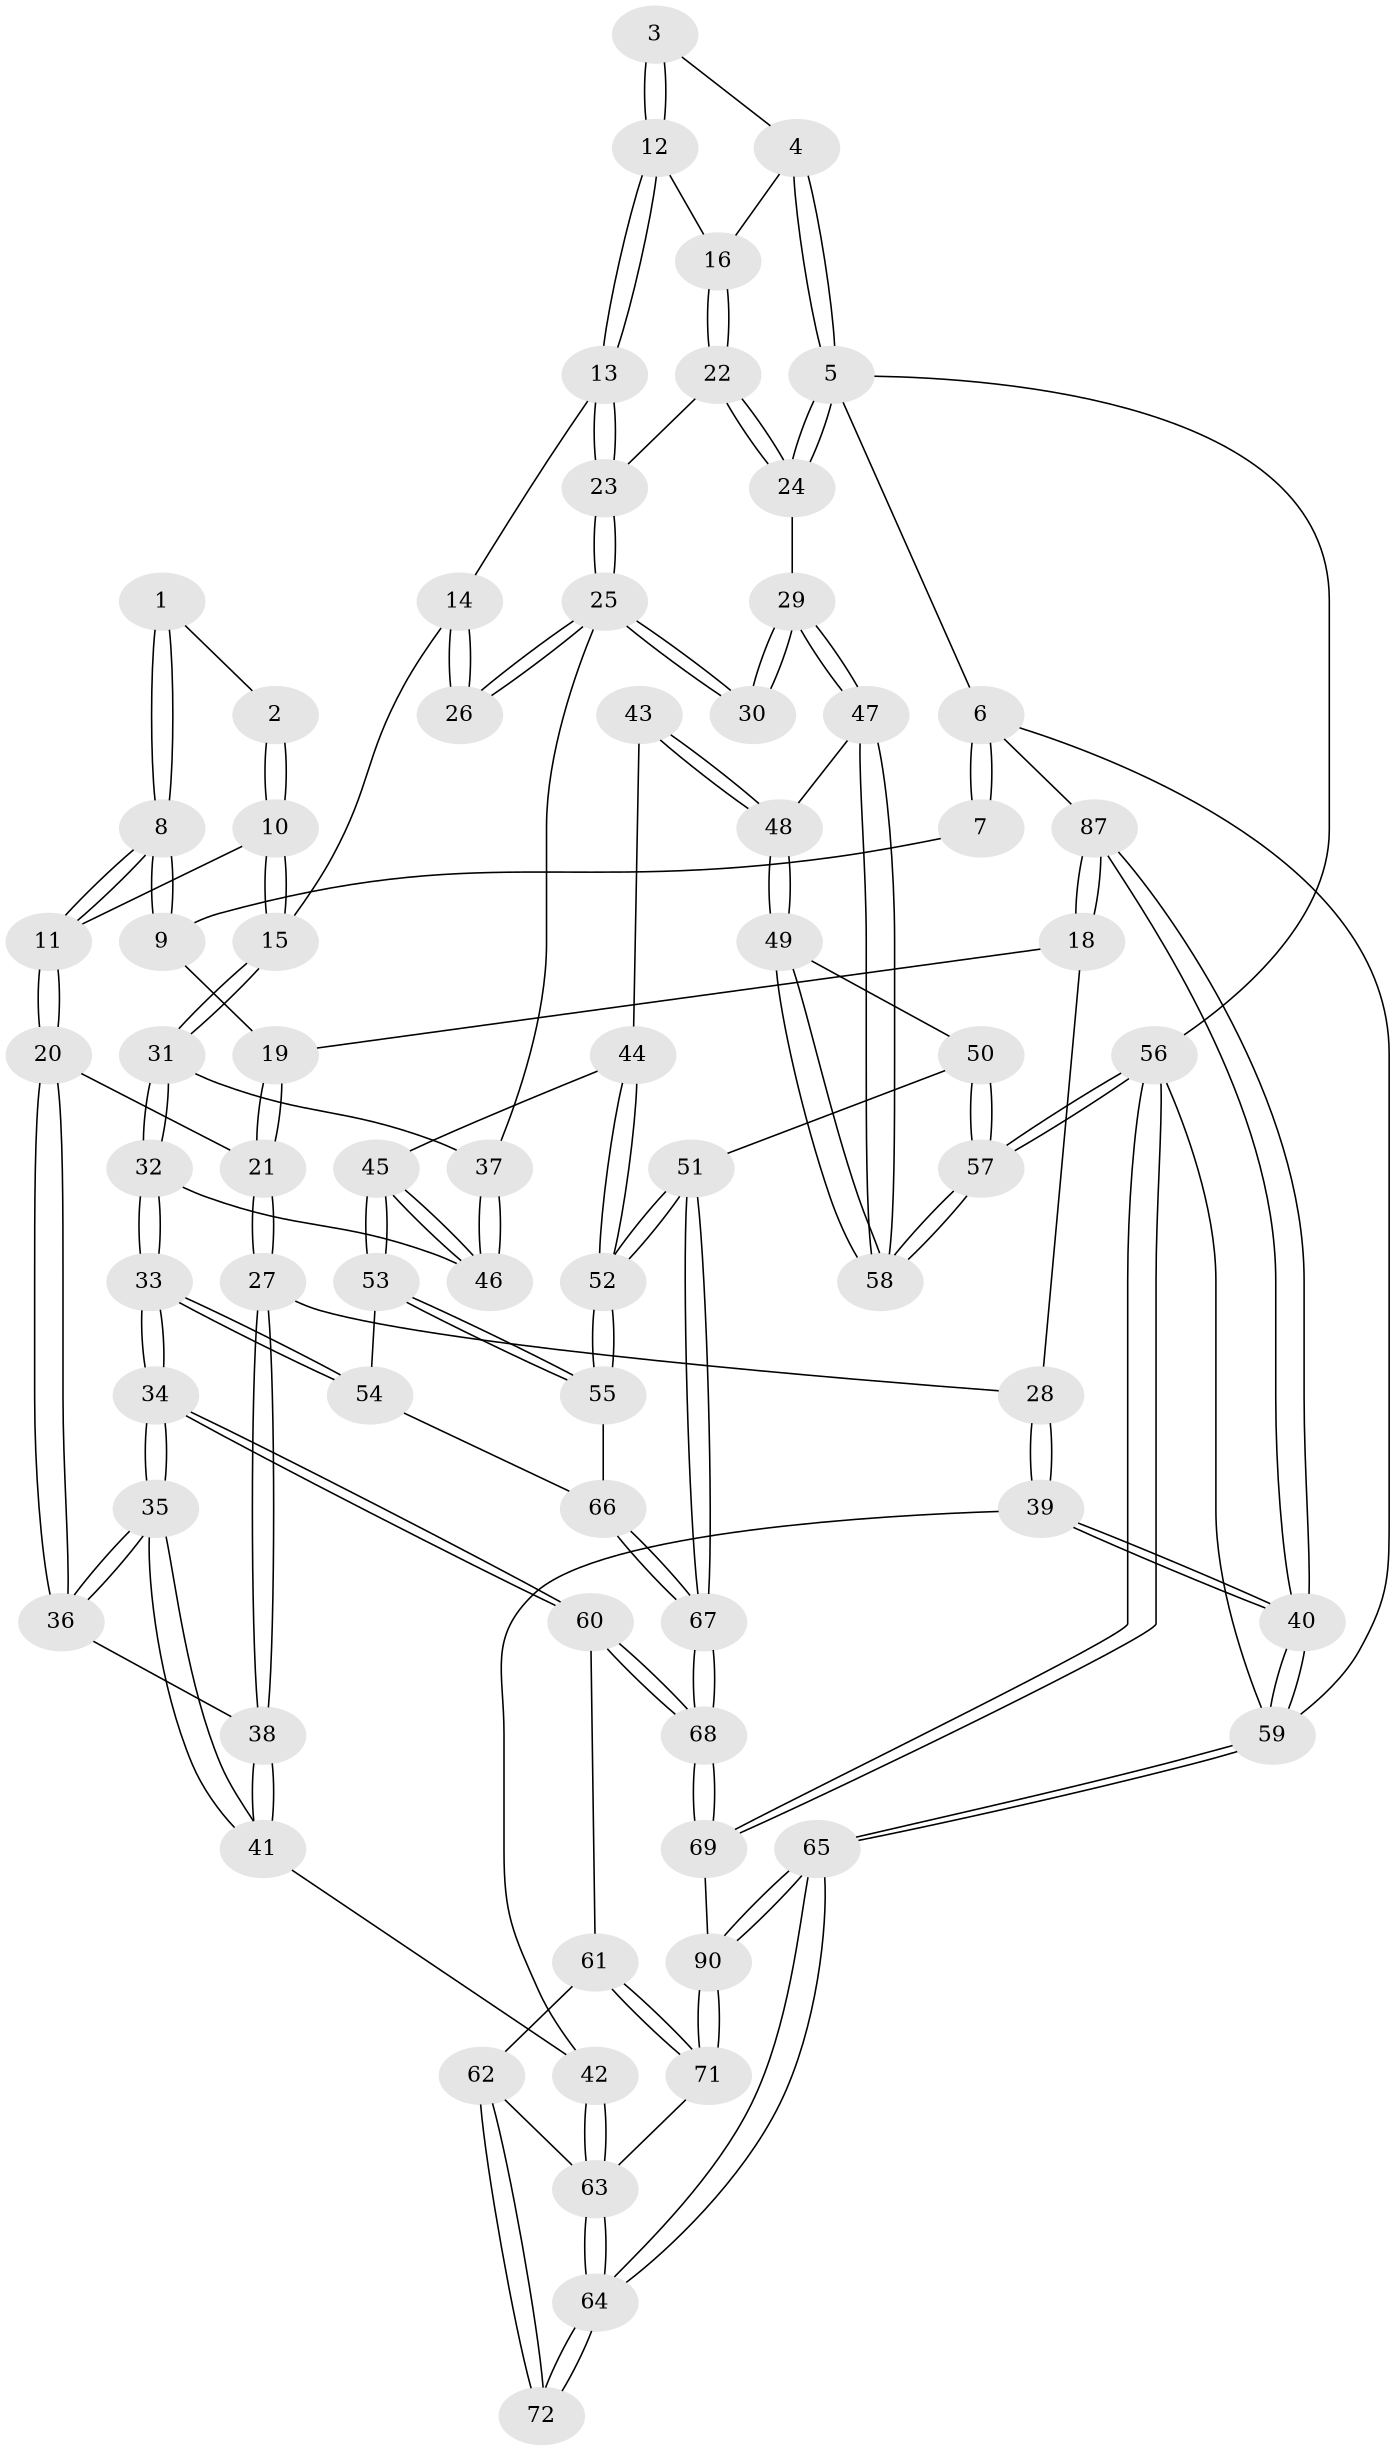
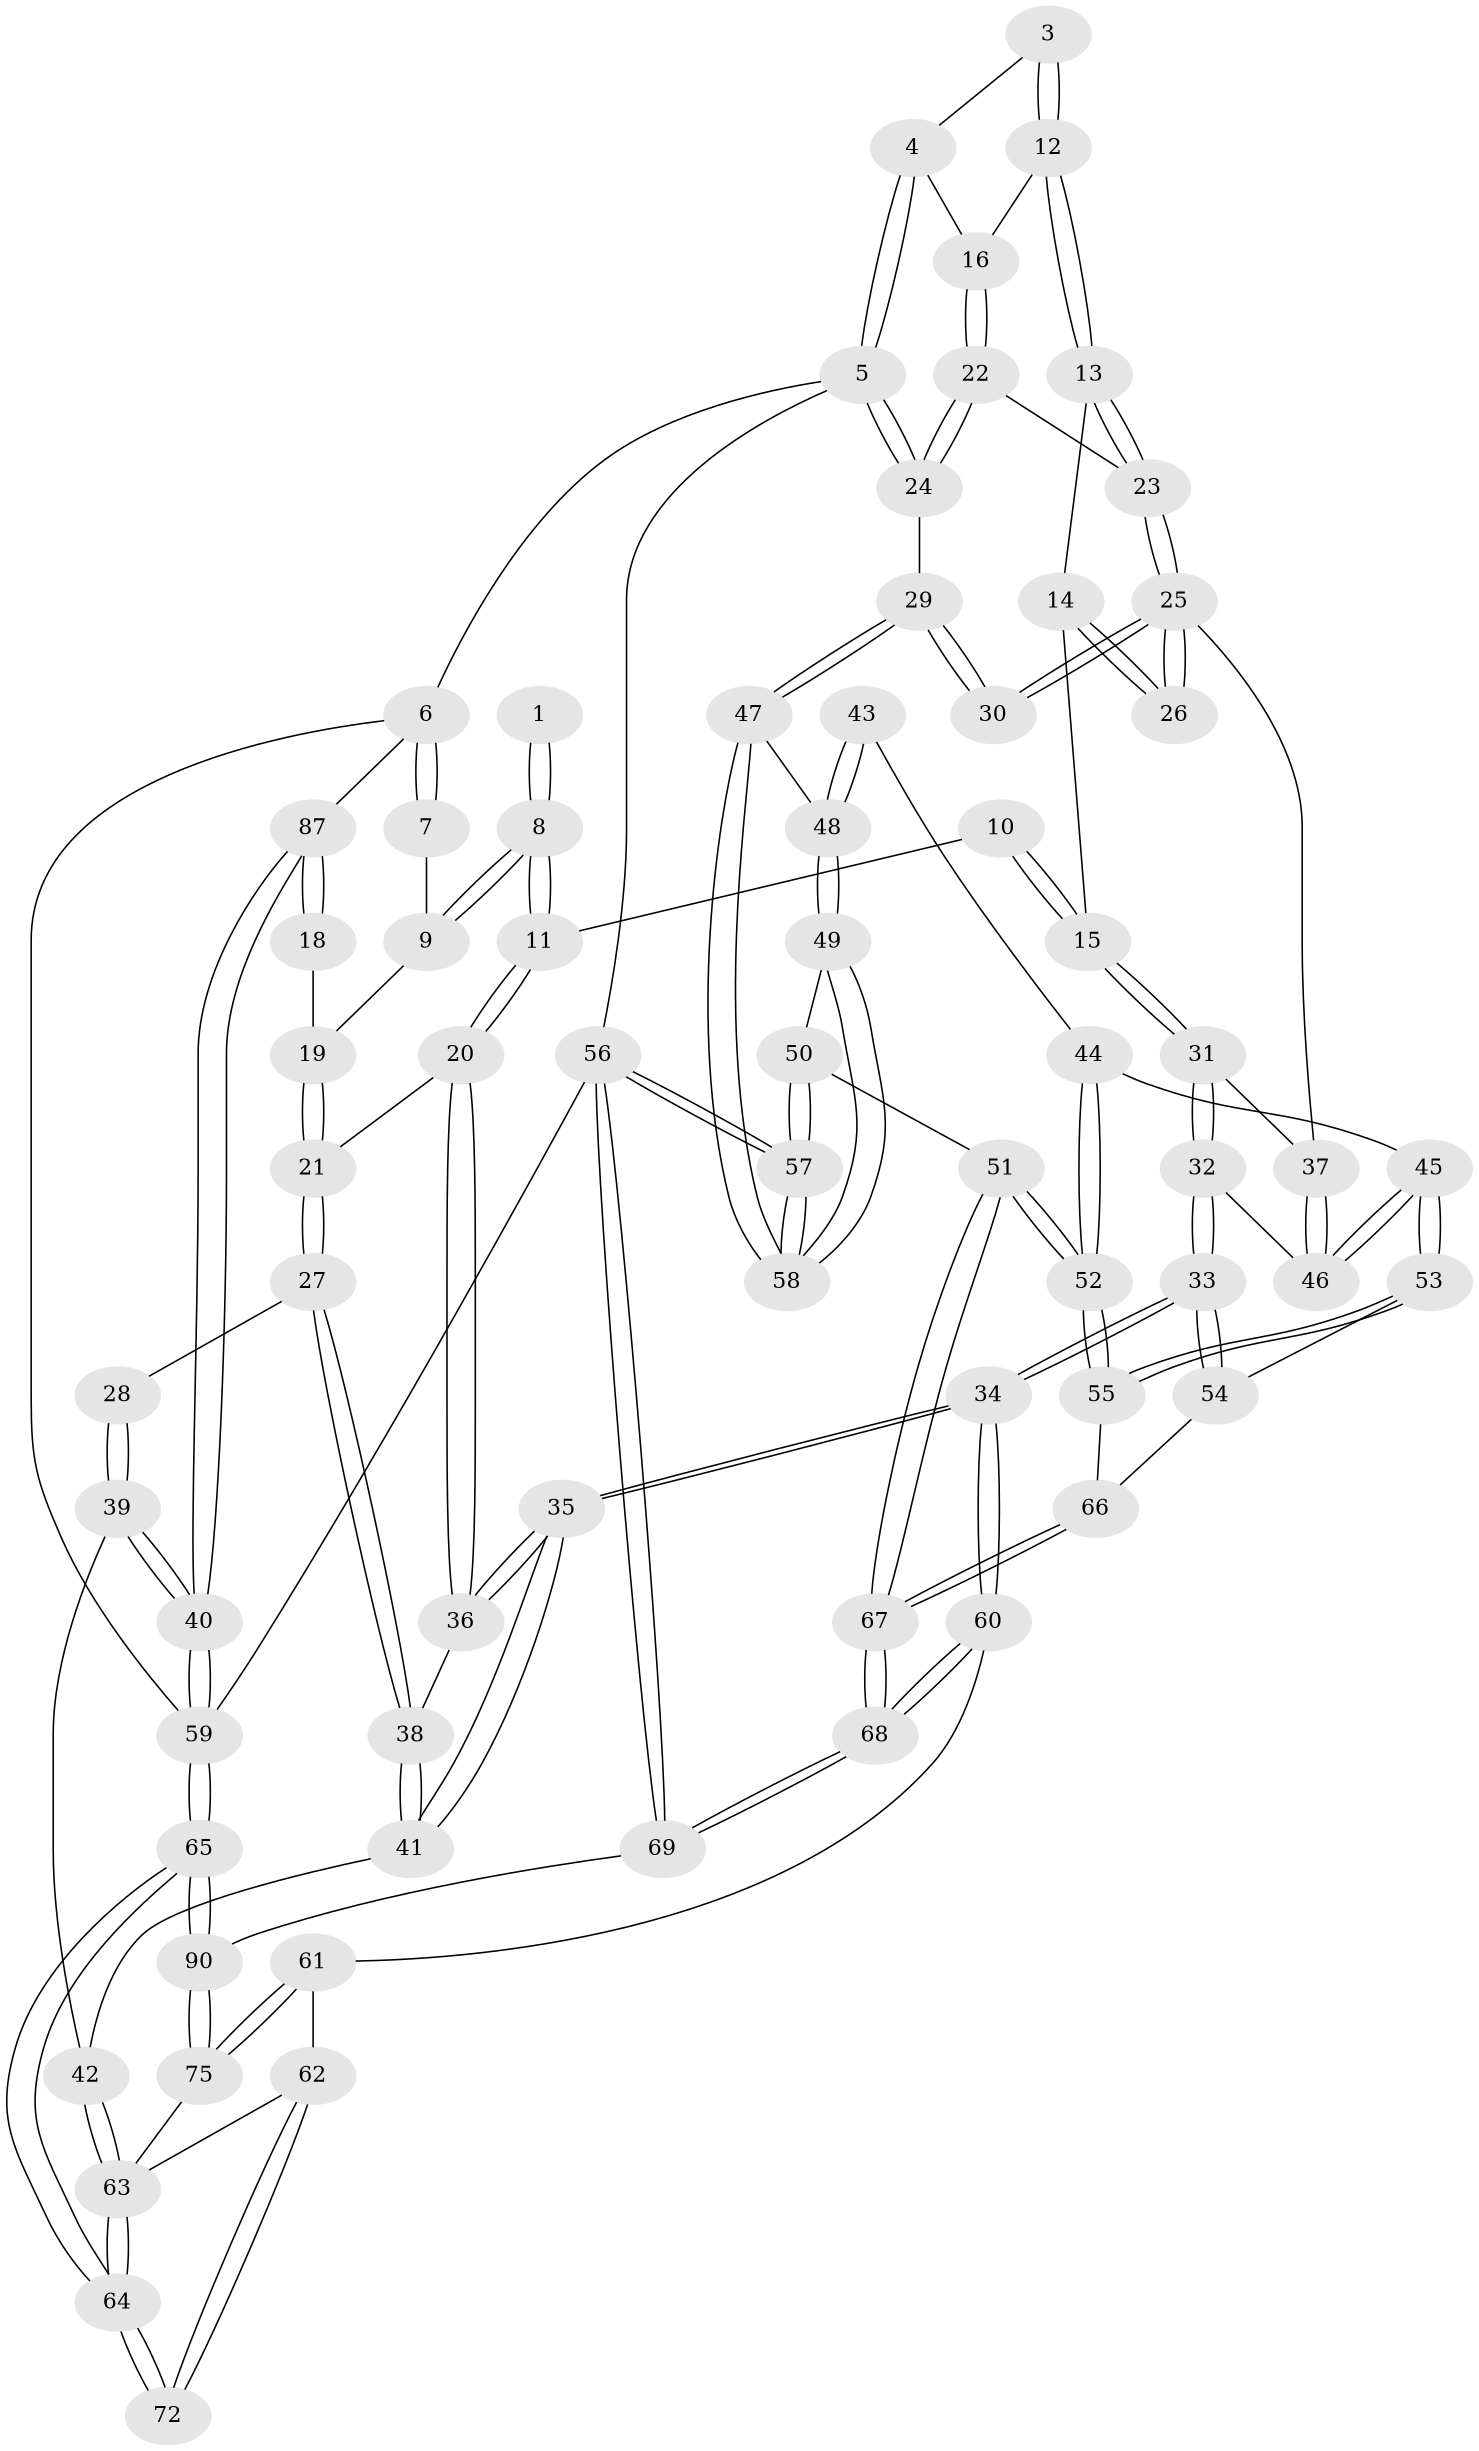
(276, 715) -> none
(1062, 1168) -> none
(709, 2076) -> (200, 2076)
